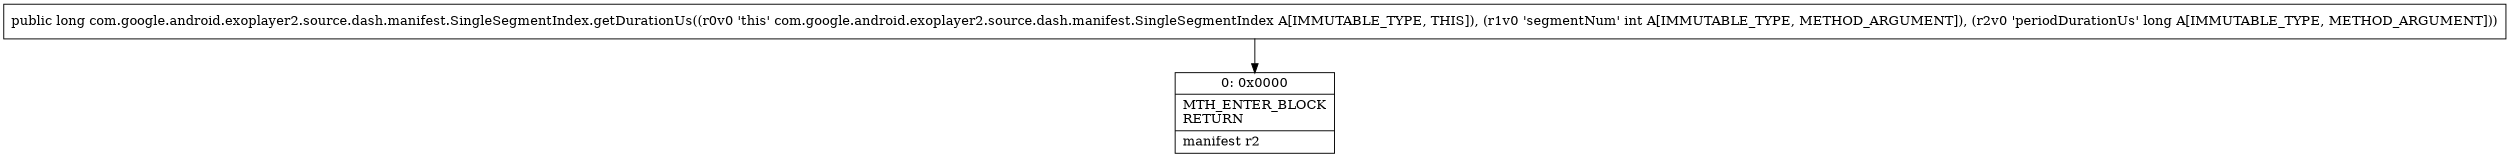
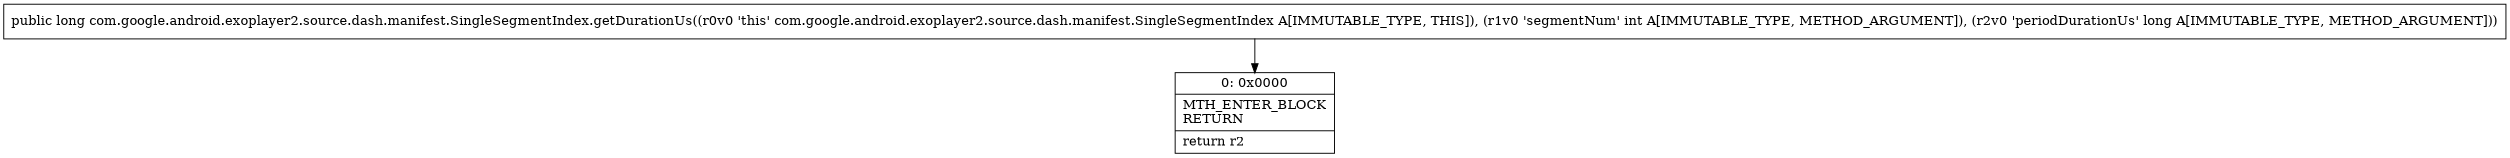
(1222, 142) -> (1214, 142)
